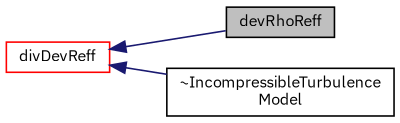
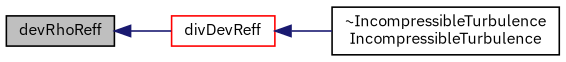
(176, 39) -> (151, 31)
(280, 92) -> (446, 31)
